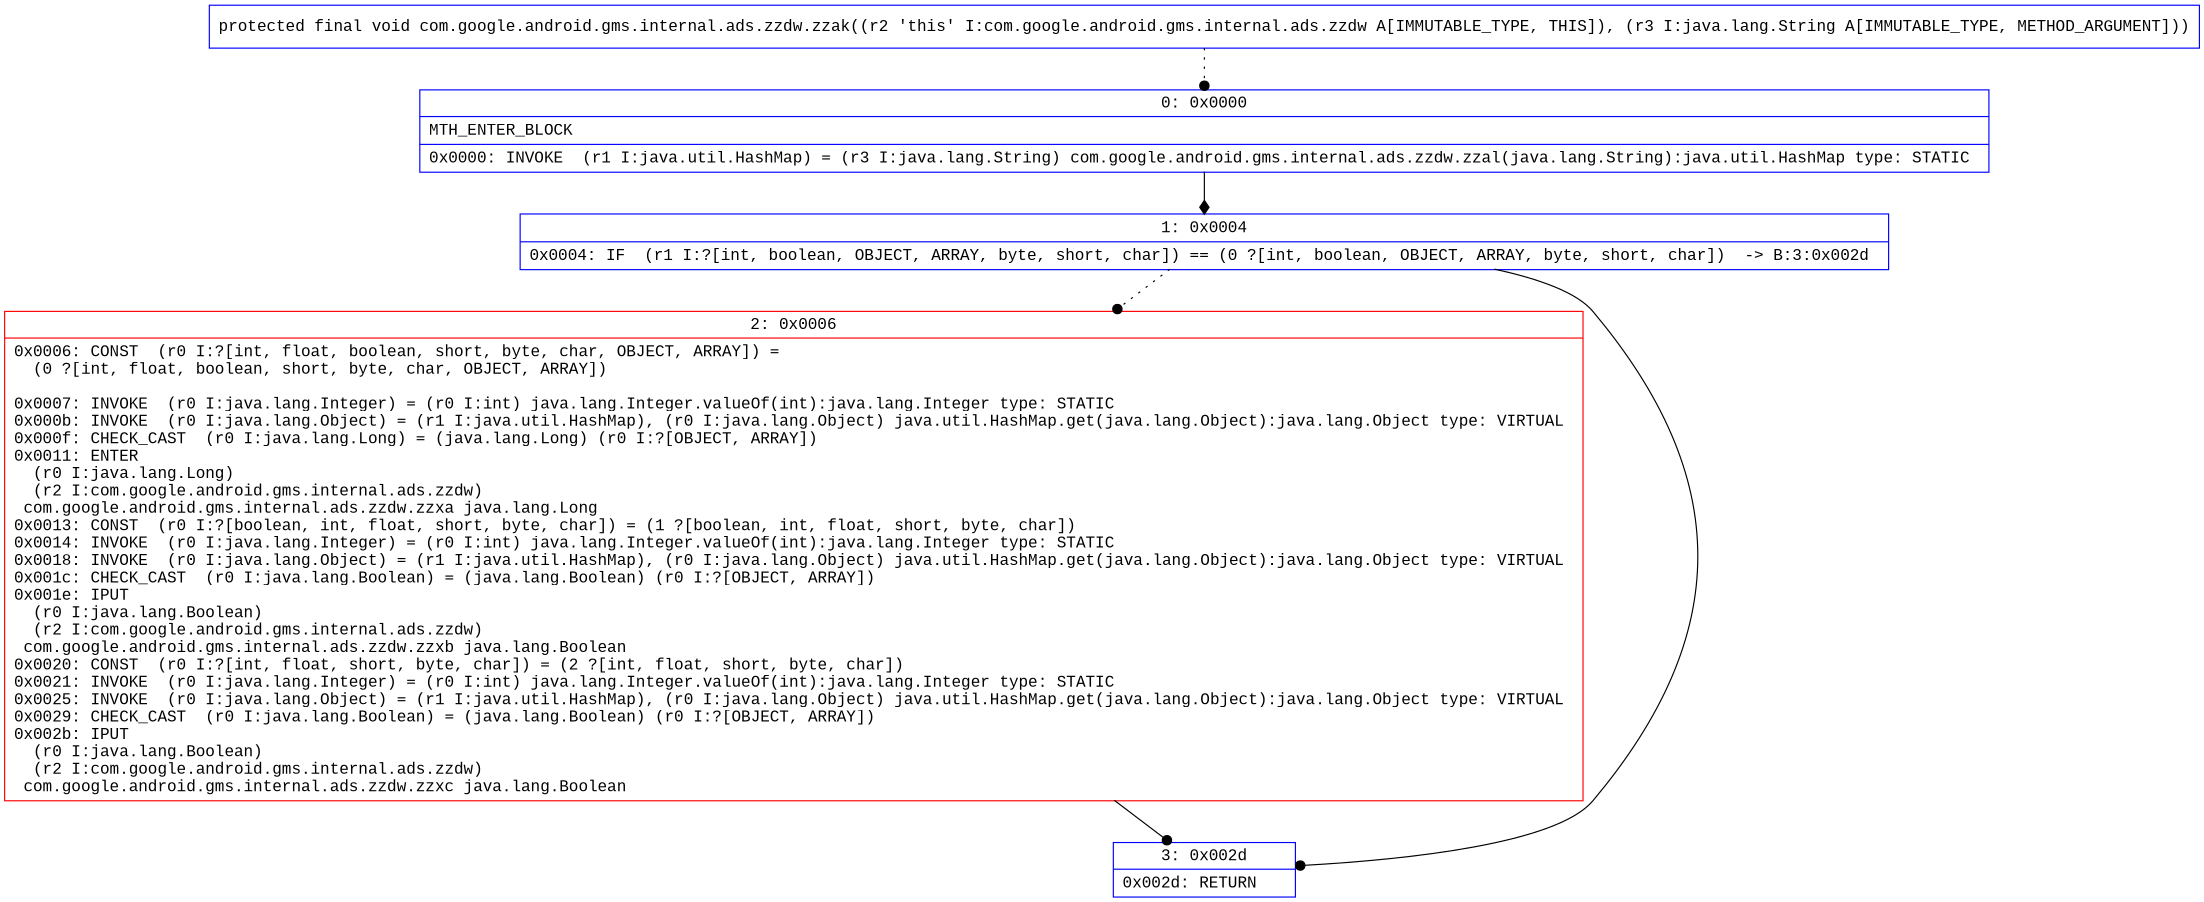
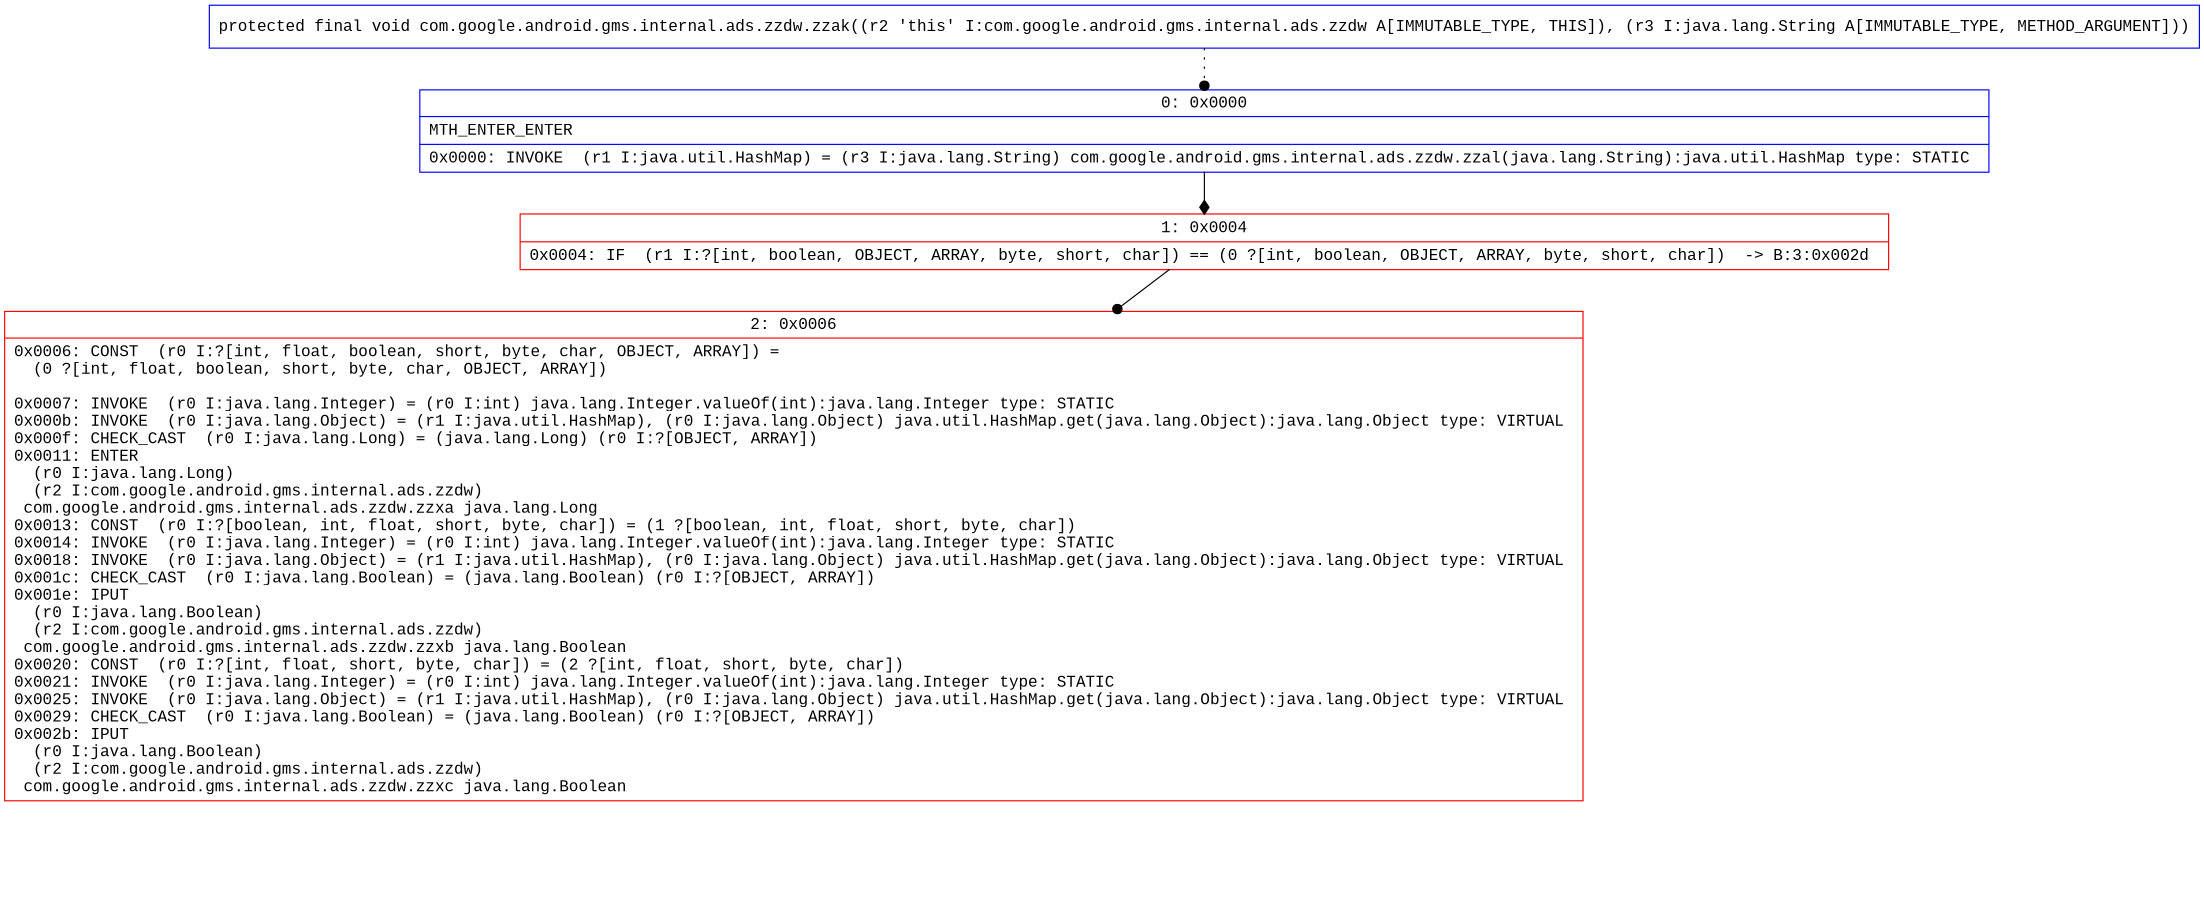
(501, 130) -> (501, 130)
(1204, 242) -> (1204, 242)
(1145, 288) -> (1145, 288)
(1204, 870) -> none
